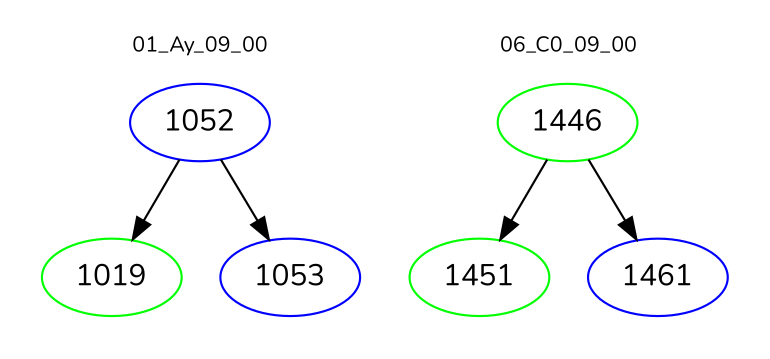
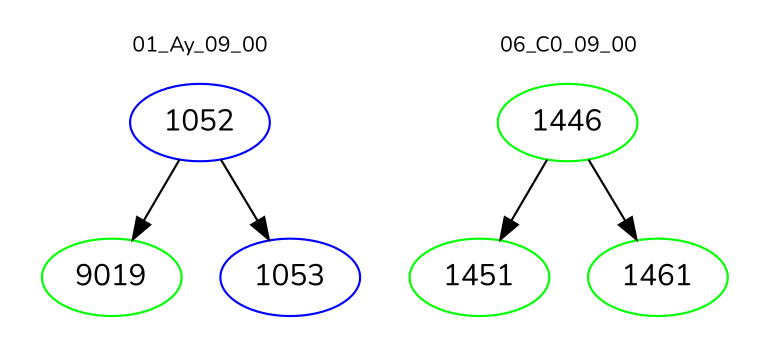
(112, 277) -> (112, 277)
(658, 277) -> (658, 277)
